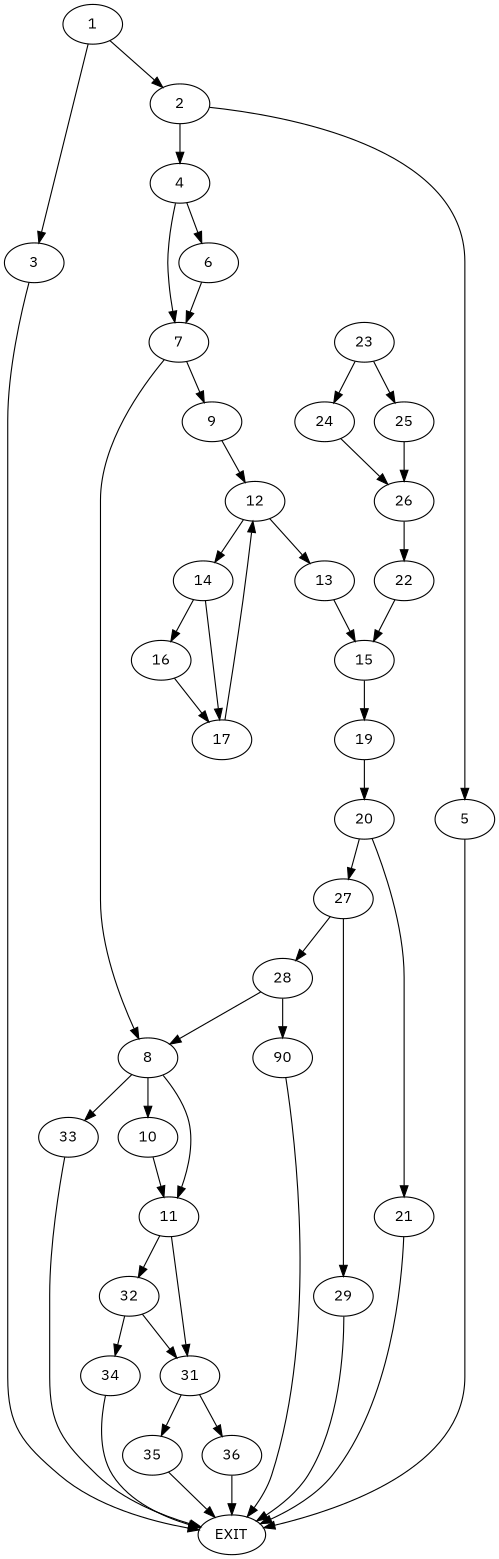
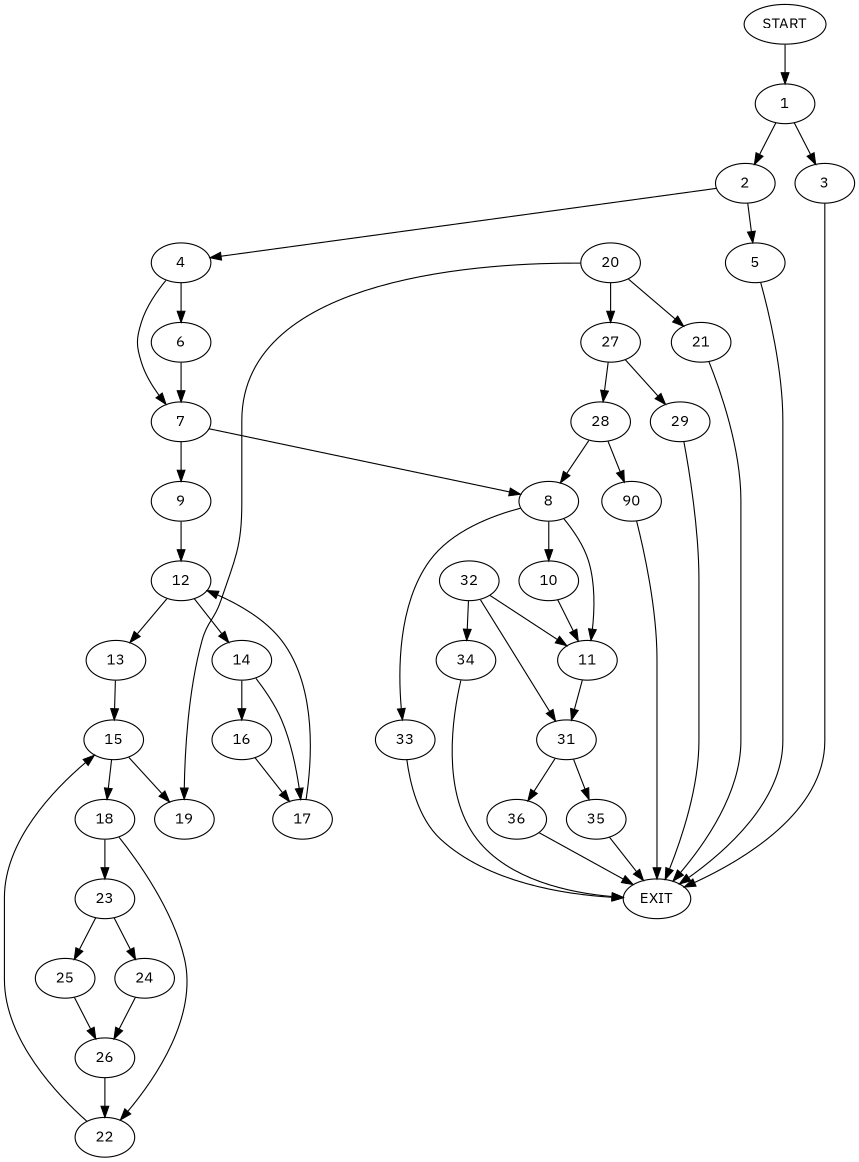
none -> (785, 24)
(364, 774) -> (246, 404)
none -> (105, 819)
(152, 1252) -> (524, 617)
